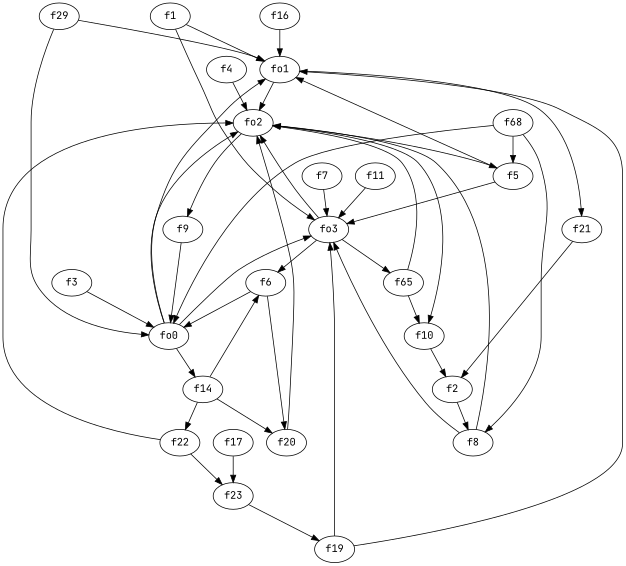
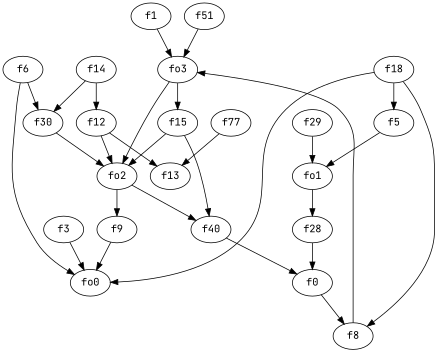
(280, 16) -> none
(222, 41) -> none
(227, 70) -> none
(268, 93) -> none
(513, 123) -> (394, 70)
(415, 147) -> none
(322, 176) -> none
(375, 176) -> (204, 16)
(170, 180) -> none
(173, 186) -> none
(425, 202) -> none
(469, 212) -> none
(31, 216) -> none
(582, 229) -> (312, 229)
(300, 254) -> none
(235, 272) -> none
(403, 283) -> (178, 123)
(424, 336) -> (211, 229)
(232, 339) -> none
(184, 360) -> none
(452, 389) -> (312, 283)
(180, 443) -> (96, 123)
(233, 443) -> (231, 123)
(286, 443) -> (43, 123)
(233, 496) -> (170, 176)
(335, 549) -> none
